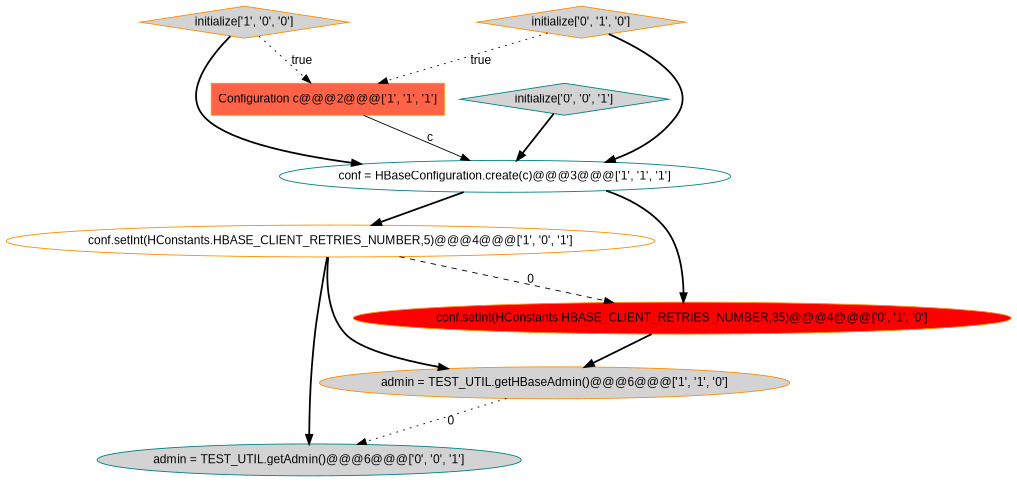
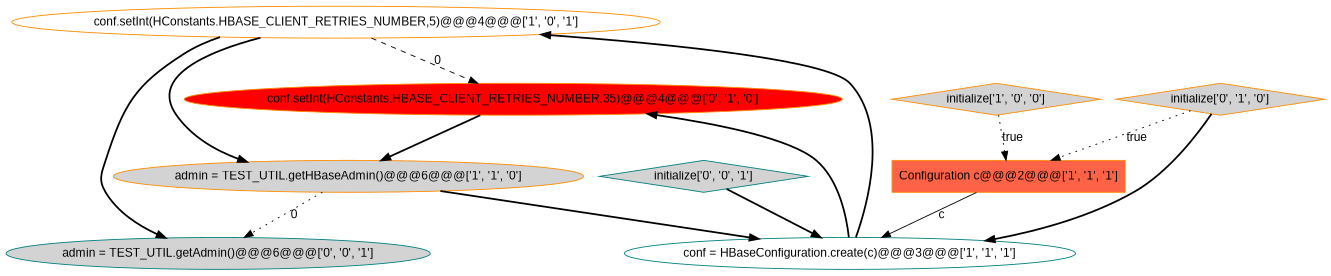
(231, 134) -> (595, 214)
